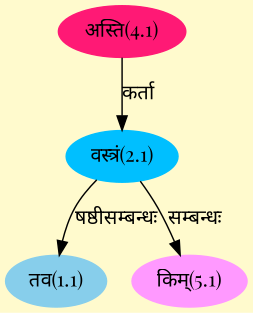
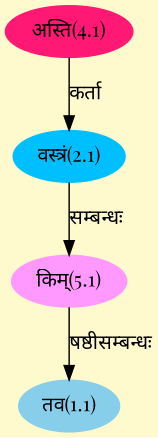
(75, 208) -> (69, 336)
